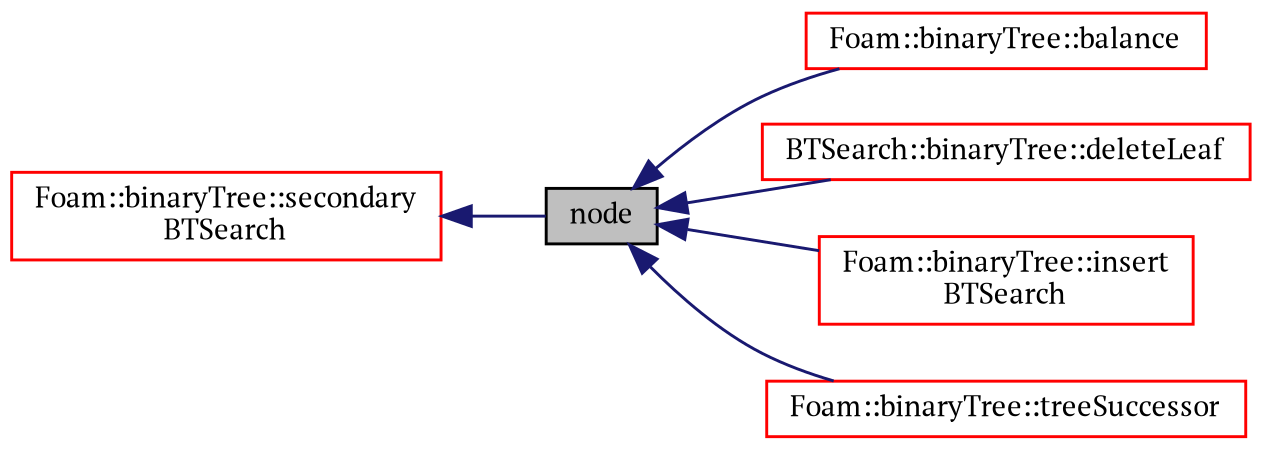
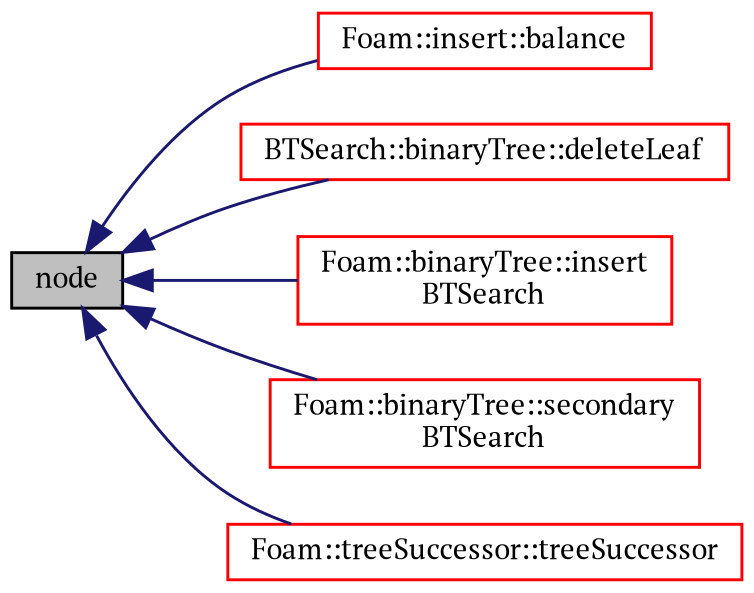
(1006, 41) -> (485, 41)
(509, 216) -> (233, 352)
(1006, 409) -> (485, 552)
